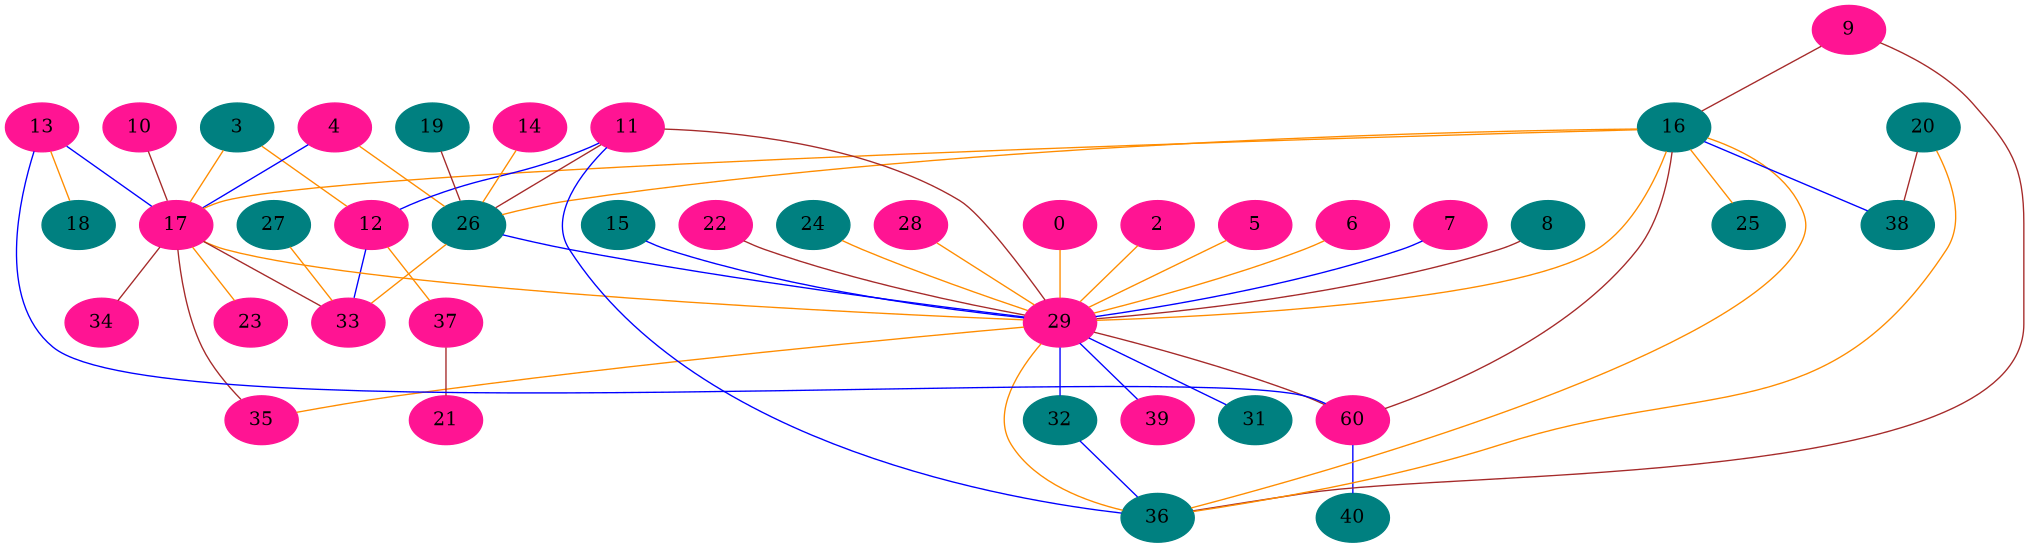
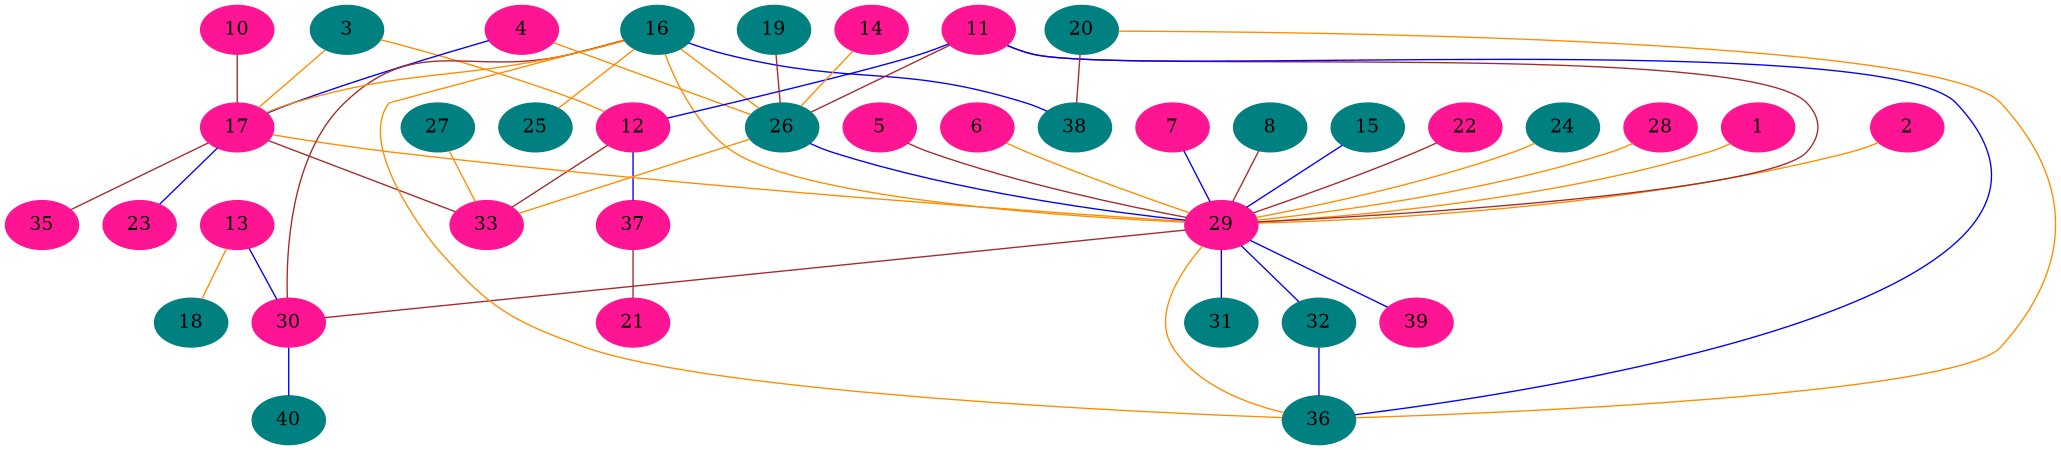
(1849, 30) -> none
(109, 176) -> none
(1060, 225) -> (1758, 127)
(403, 267) -> (633, 168)
(214, 274) -> (189, 176)
(1158, 274) -> (1045, 186)
(358, 281) -> (555, 179)
(102, 323) -> none
(660, 363) -> none
(1353, 420) -> (289, 323)
